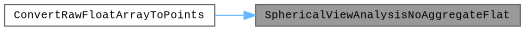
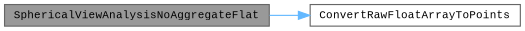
(229, 15) -> (284, 15)
